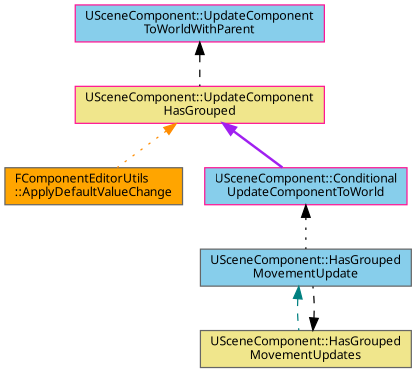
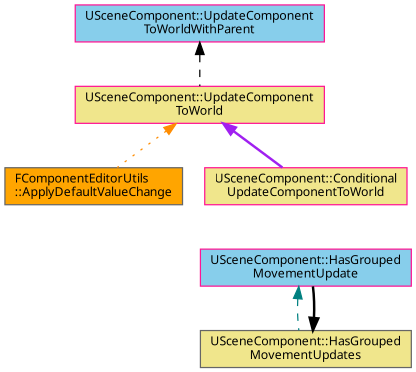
(200, 105) -> (200, 105)
(306, 186) -> (306, 186)
(306, 233) -> none
(306, 268) -> (306, 268)
(314, 302) -> (314, 302)
